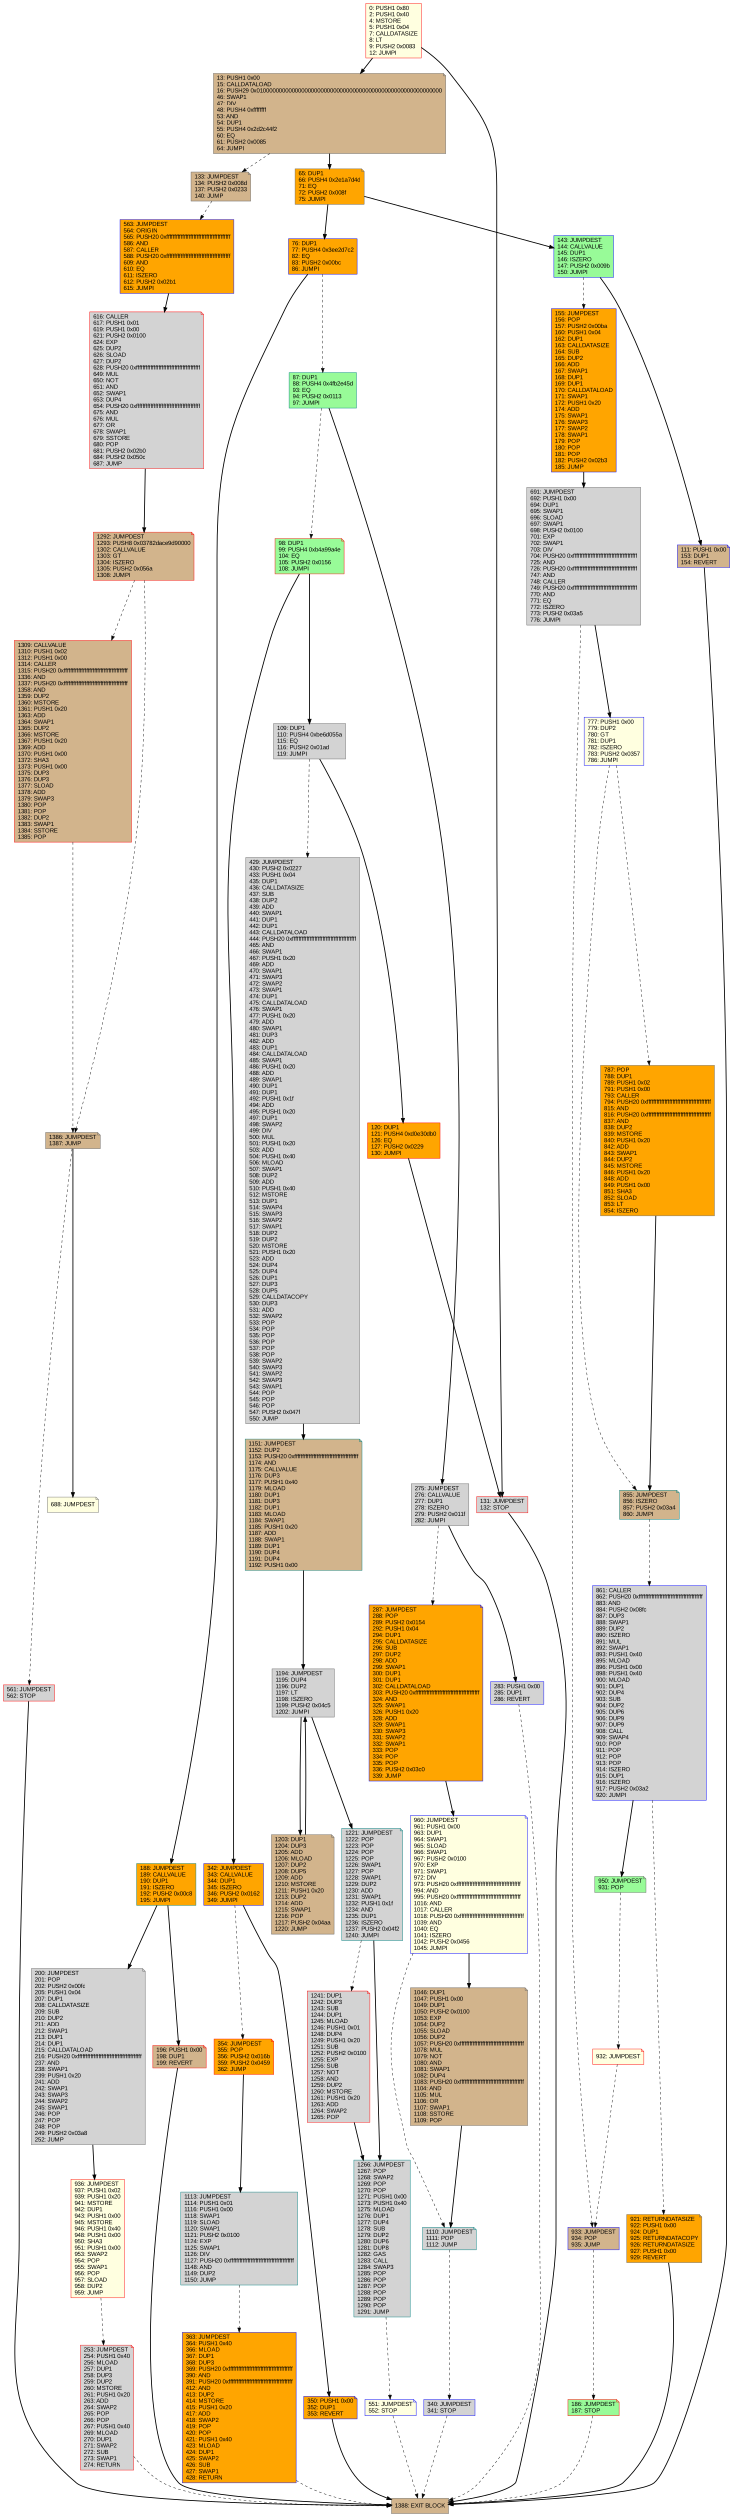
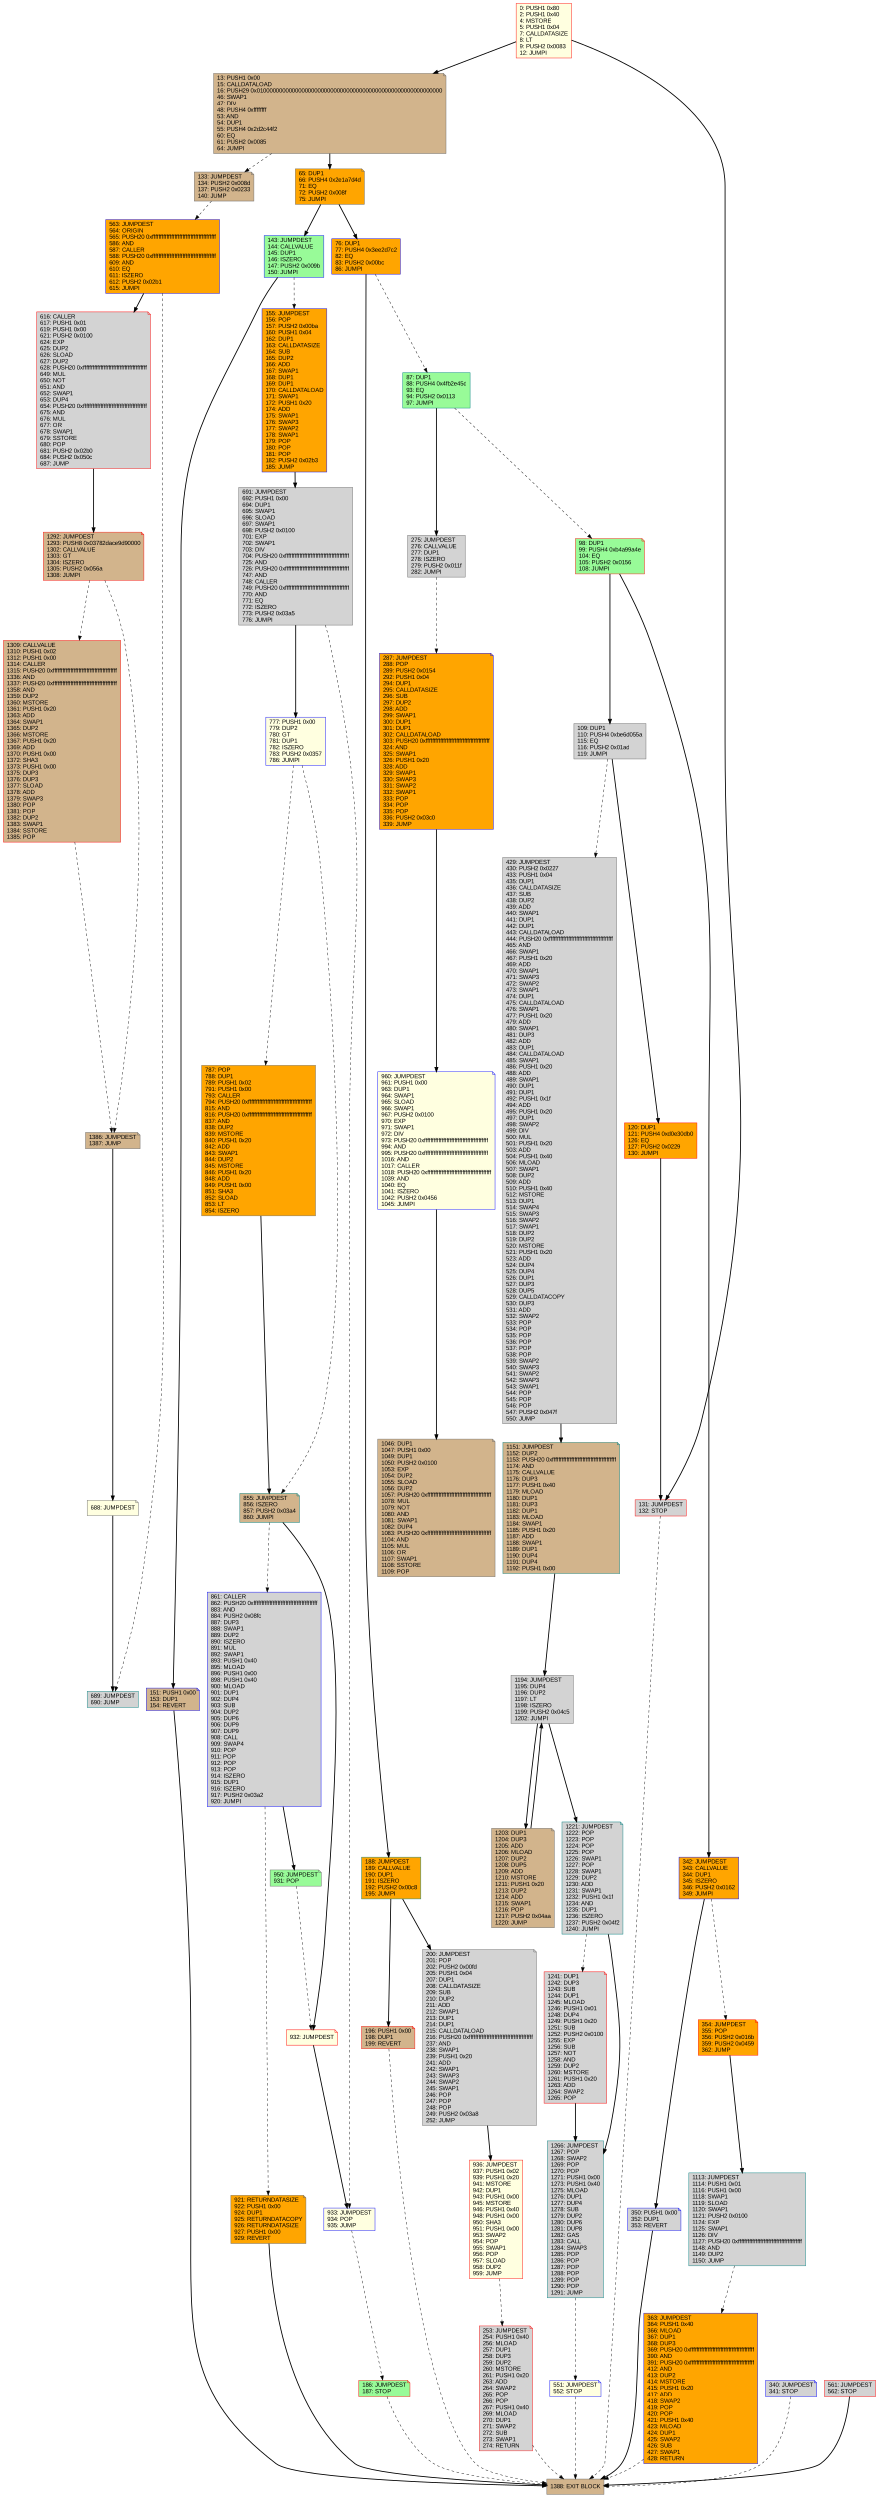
(704, 556) -> (173, 1699)
(46, 1414) -> none
(517, 1693) -> none
none -> (113, 1699)
none -> (335, 1768)
(556, 2026) -> (632, 1999)
(606, 2144) -> (330, 2125)
(449, 2239) -> none
(594, 2239) -> (349, 2219)
(152, 2382) -> (418, 2296)
(330, 2408) -> (654, 2219)
(449, 2408) -> (791, 2388)
